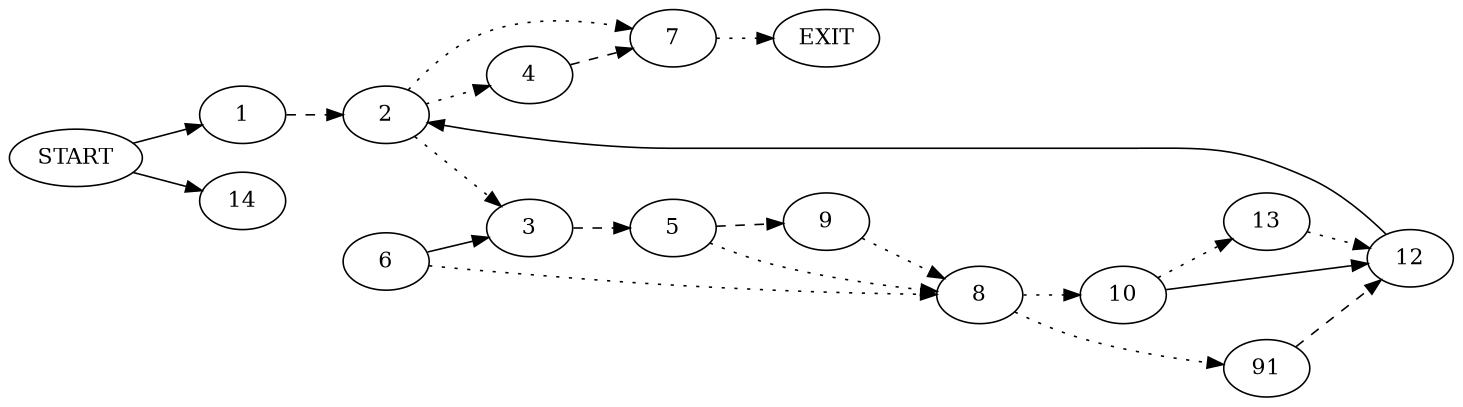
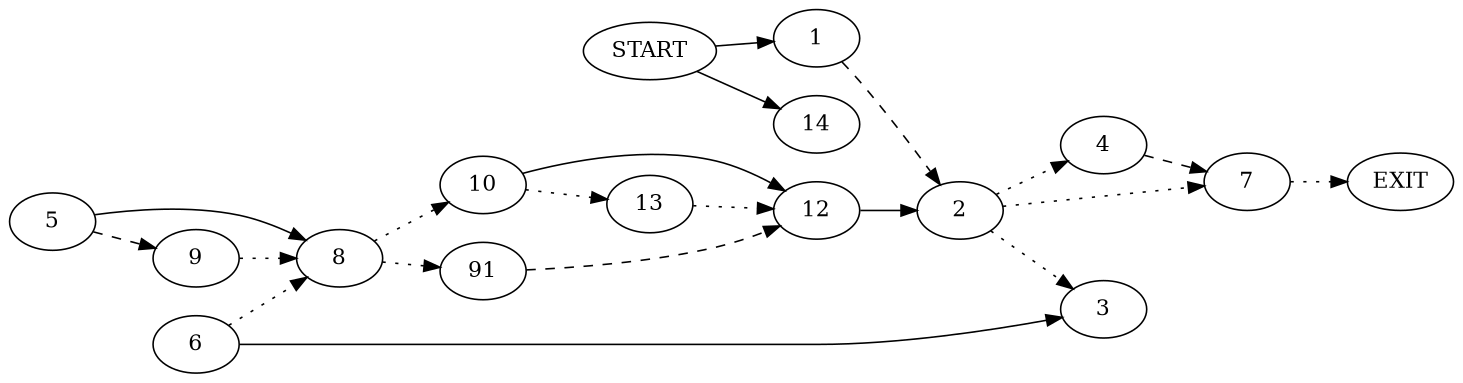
(594, 228) -> none
(814, 274) -> (195, 210)
